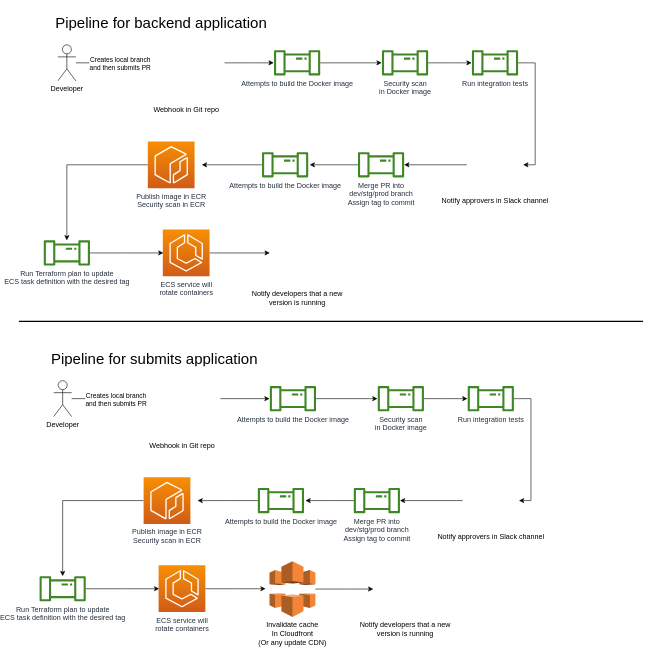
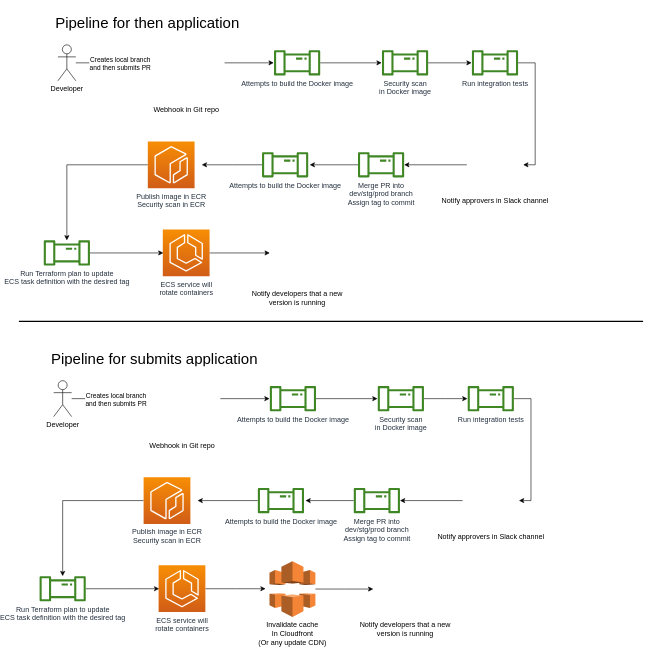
(172, 23) -> (159, 23)
